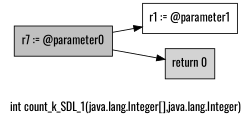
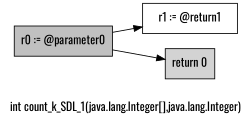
(190, 18) -> (190, 18)
(63, 41) -> (63, 41)
